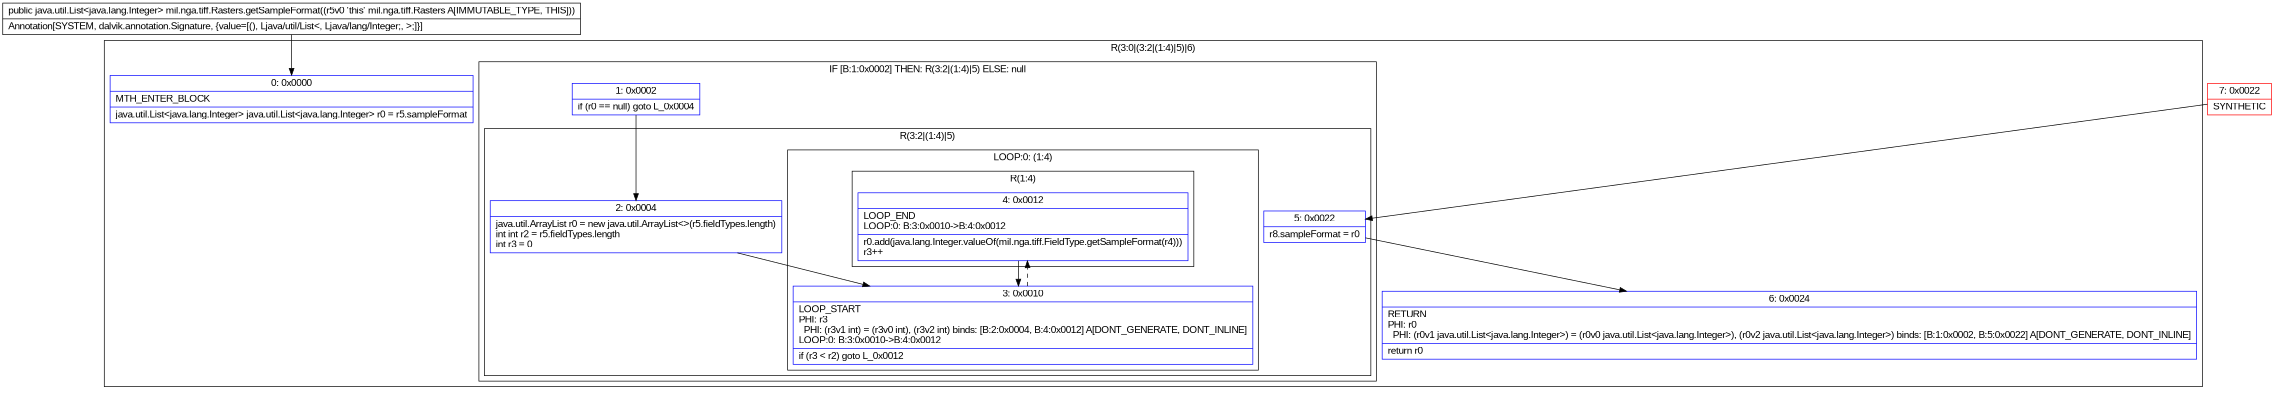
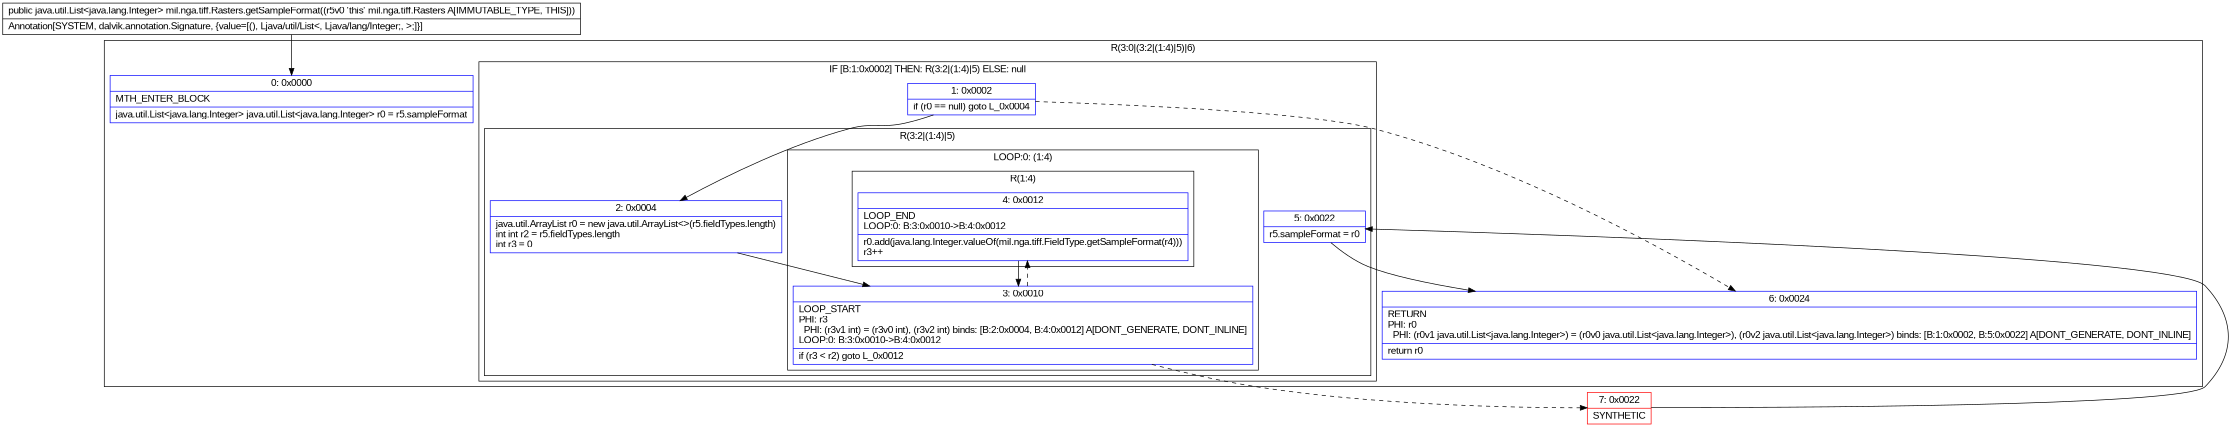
none -> (1398, 136)
(1315, 234) -> (1315, 234)
none -> (1365, 399)
